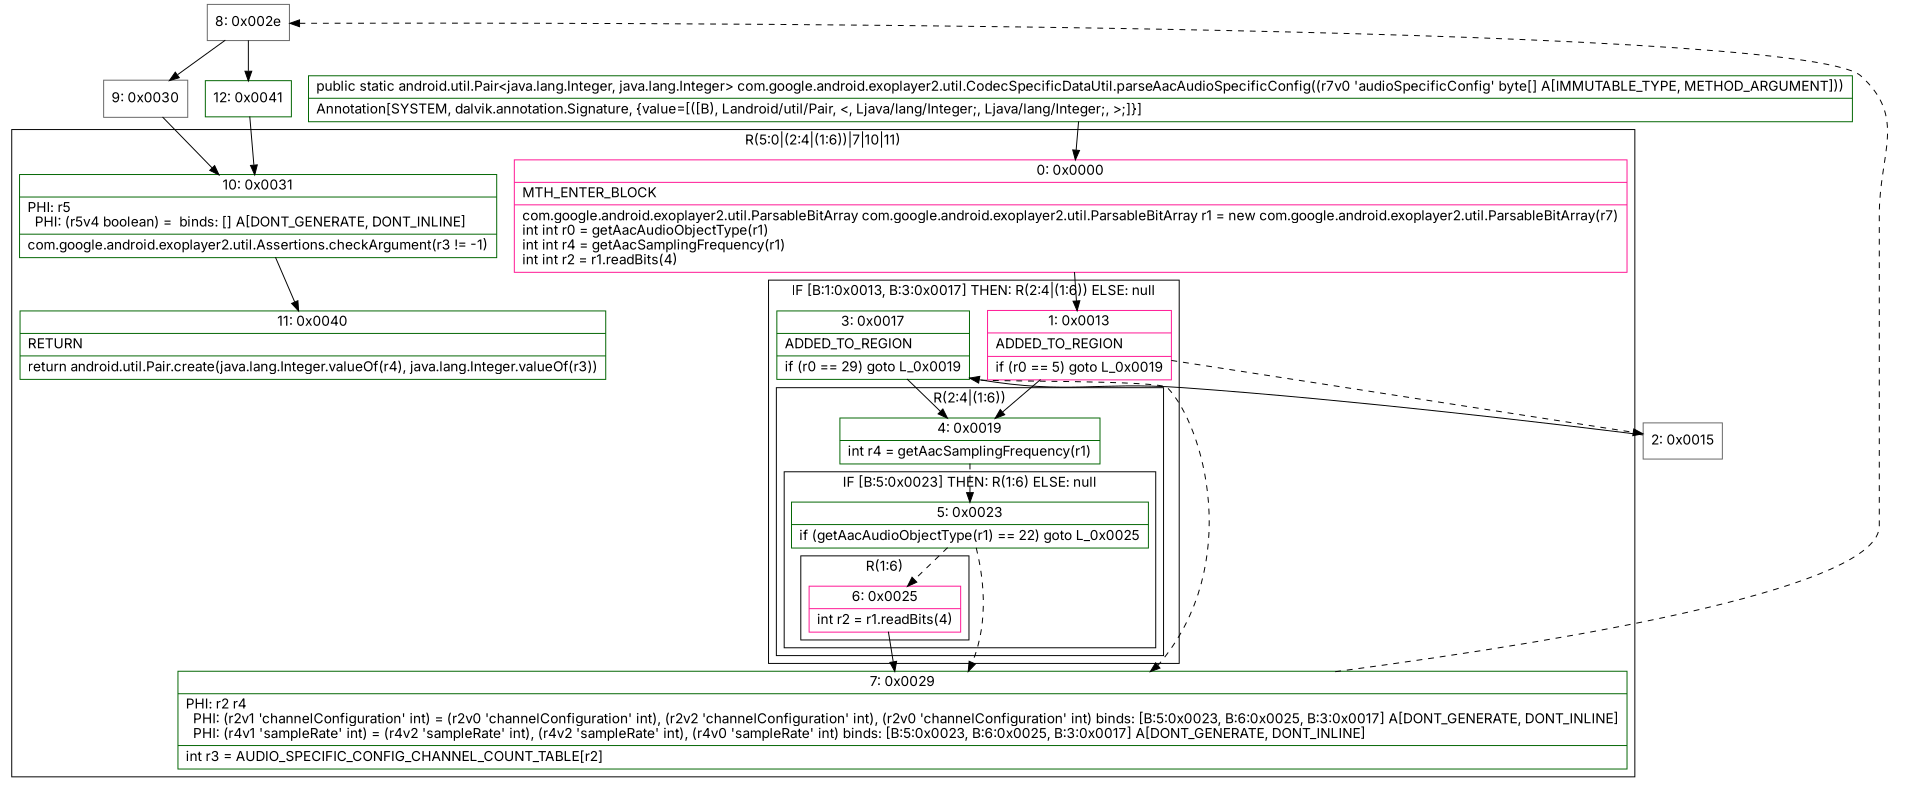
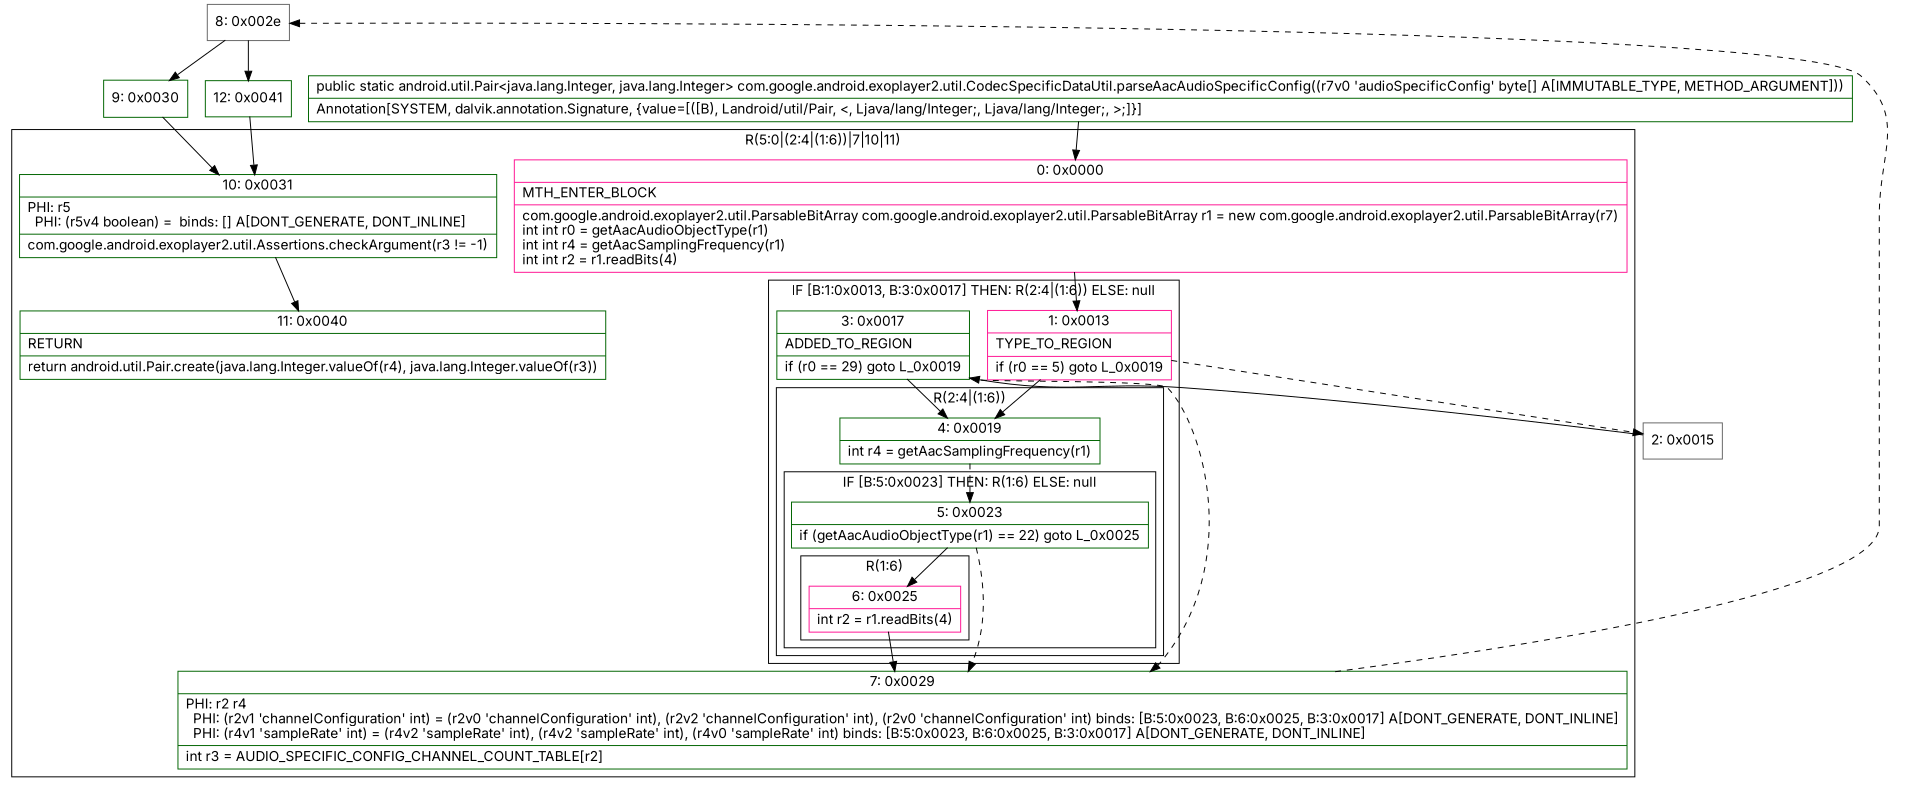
(146, 99) -> (146, 99)
(1059, 344) -> (1054, 344)
(931, 564) -> (931, 564)
